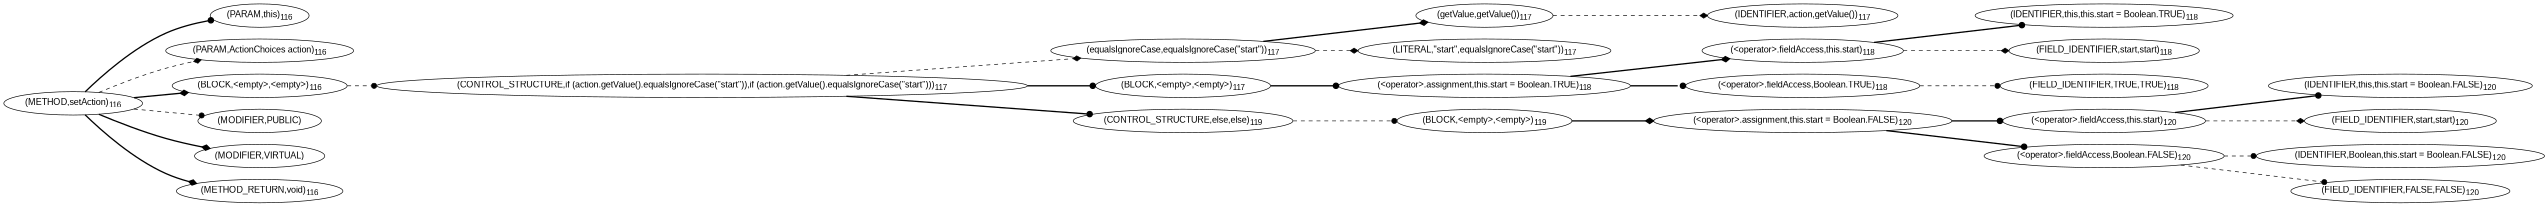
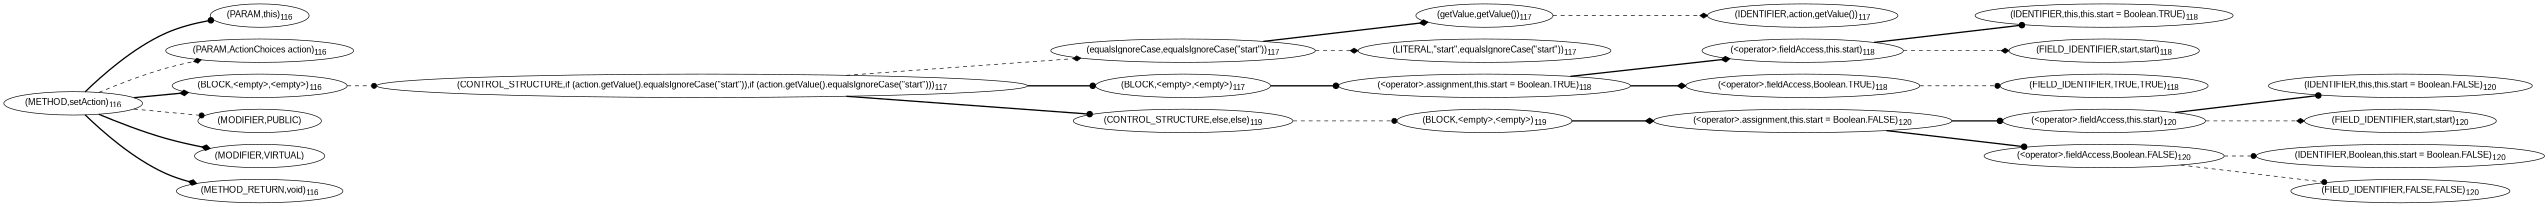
(1654, 86) -> (1654, 86)
